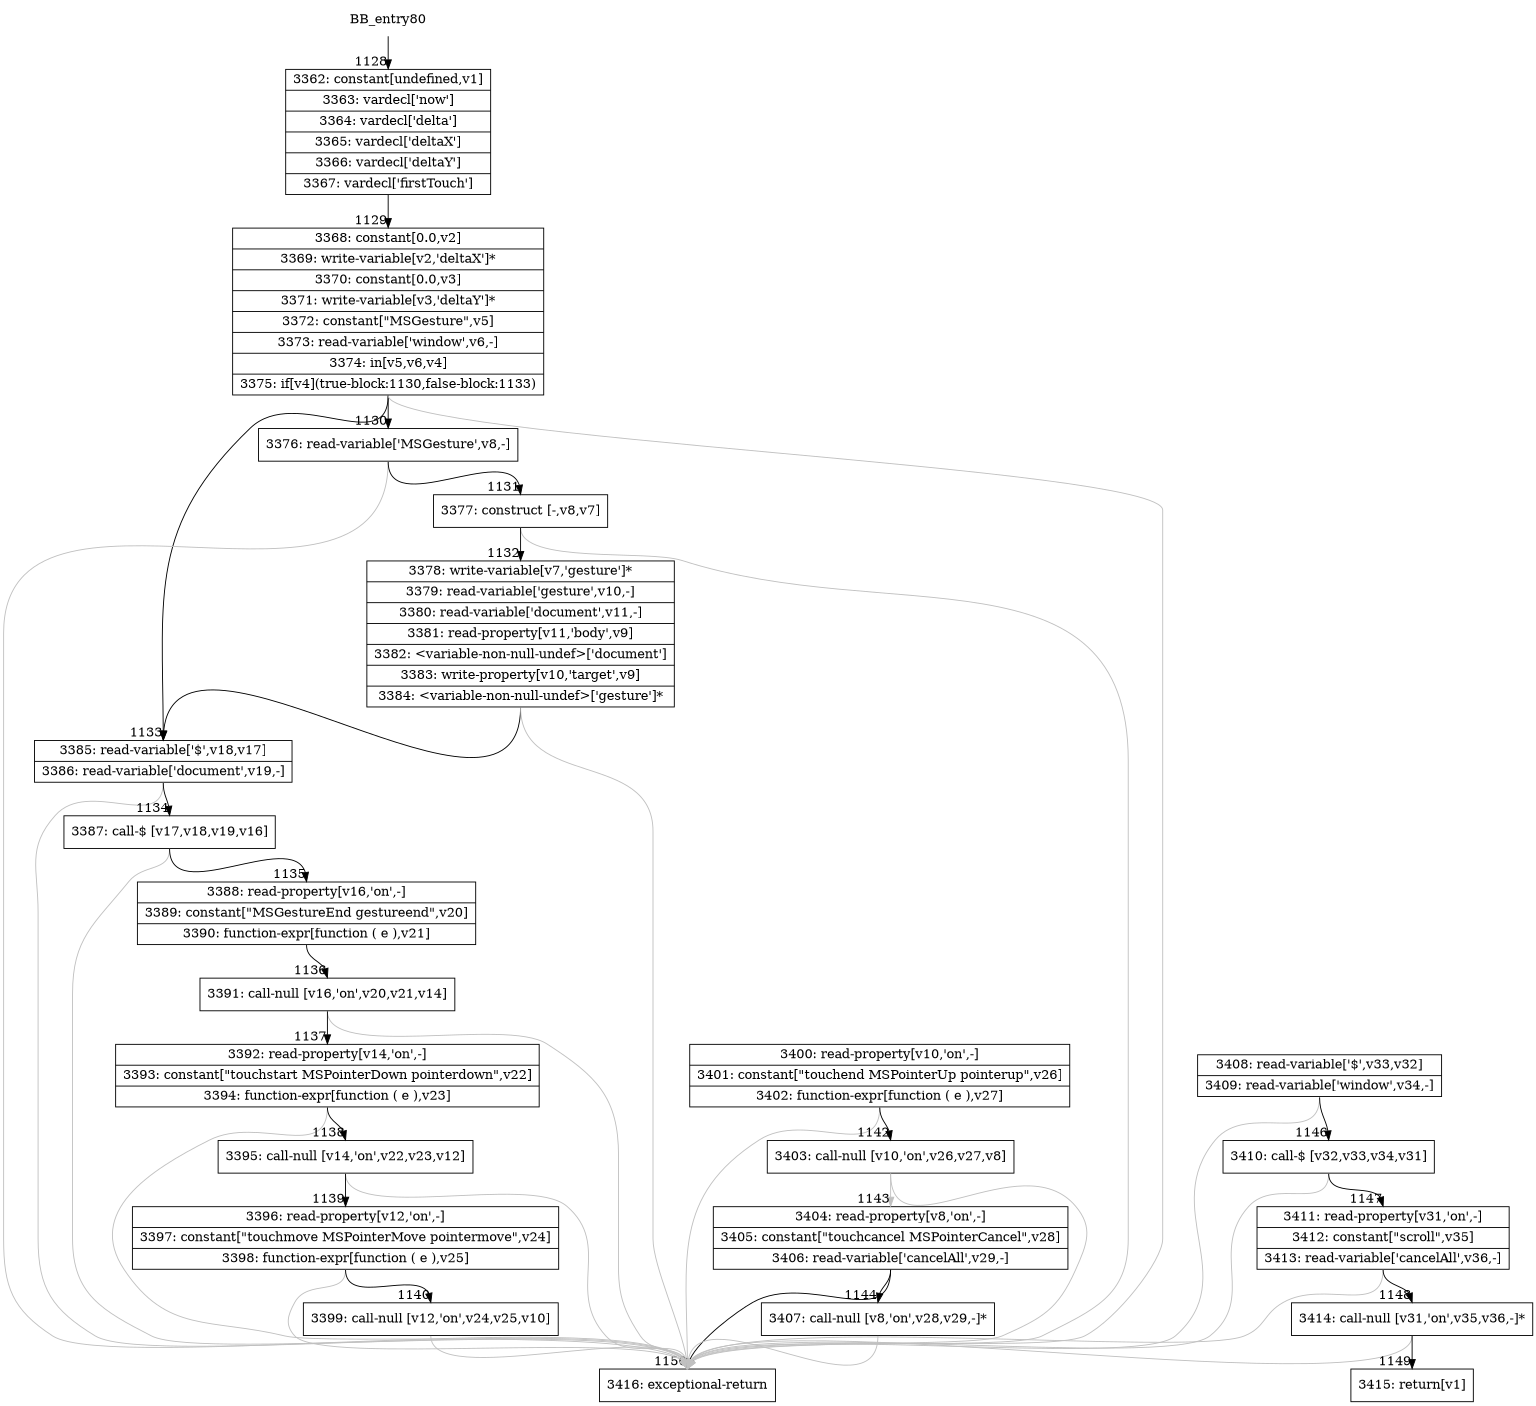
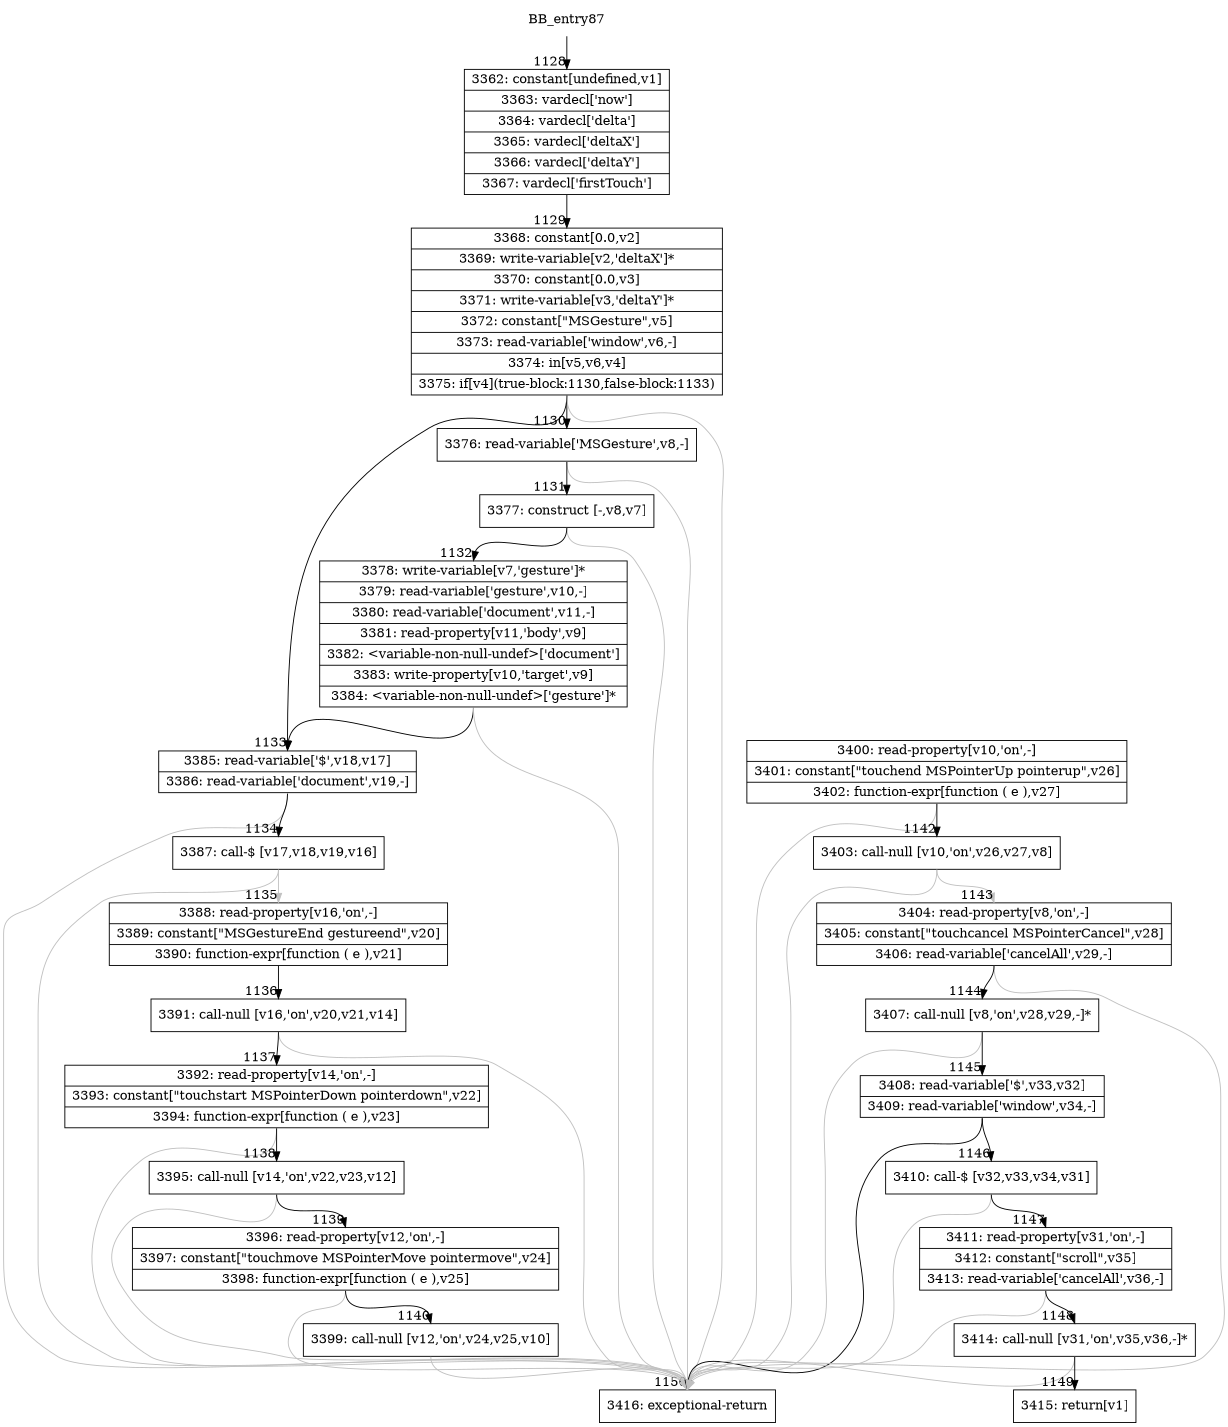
(388, 20) -> (567, 20)
(234, 866) -> (278, 881)
none -> (982, 1053)
(788, 1294) -> (1217, 1340)
(1179, 1332) -> (862, 1279)
